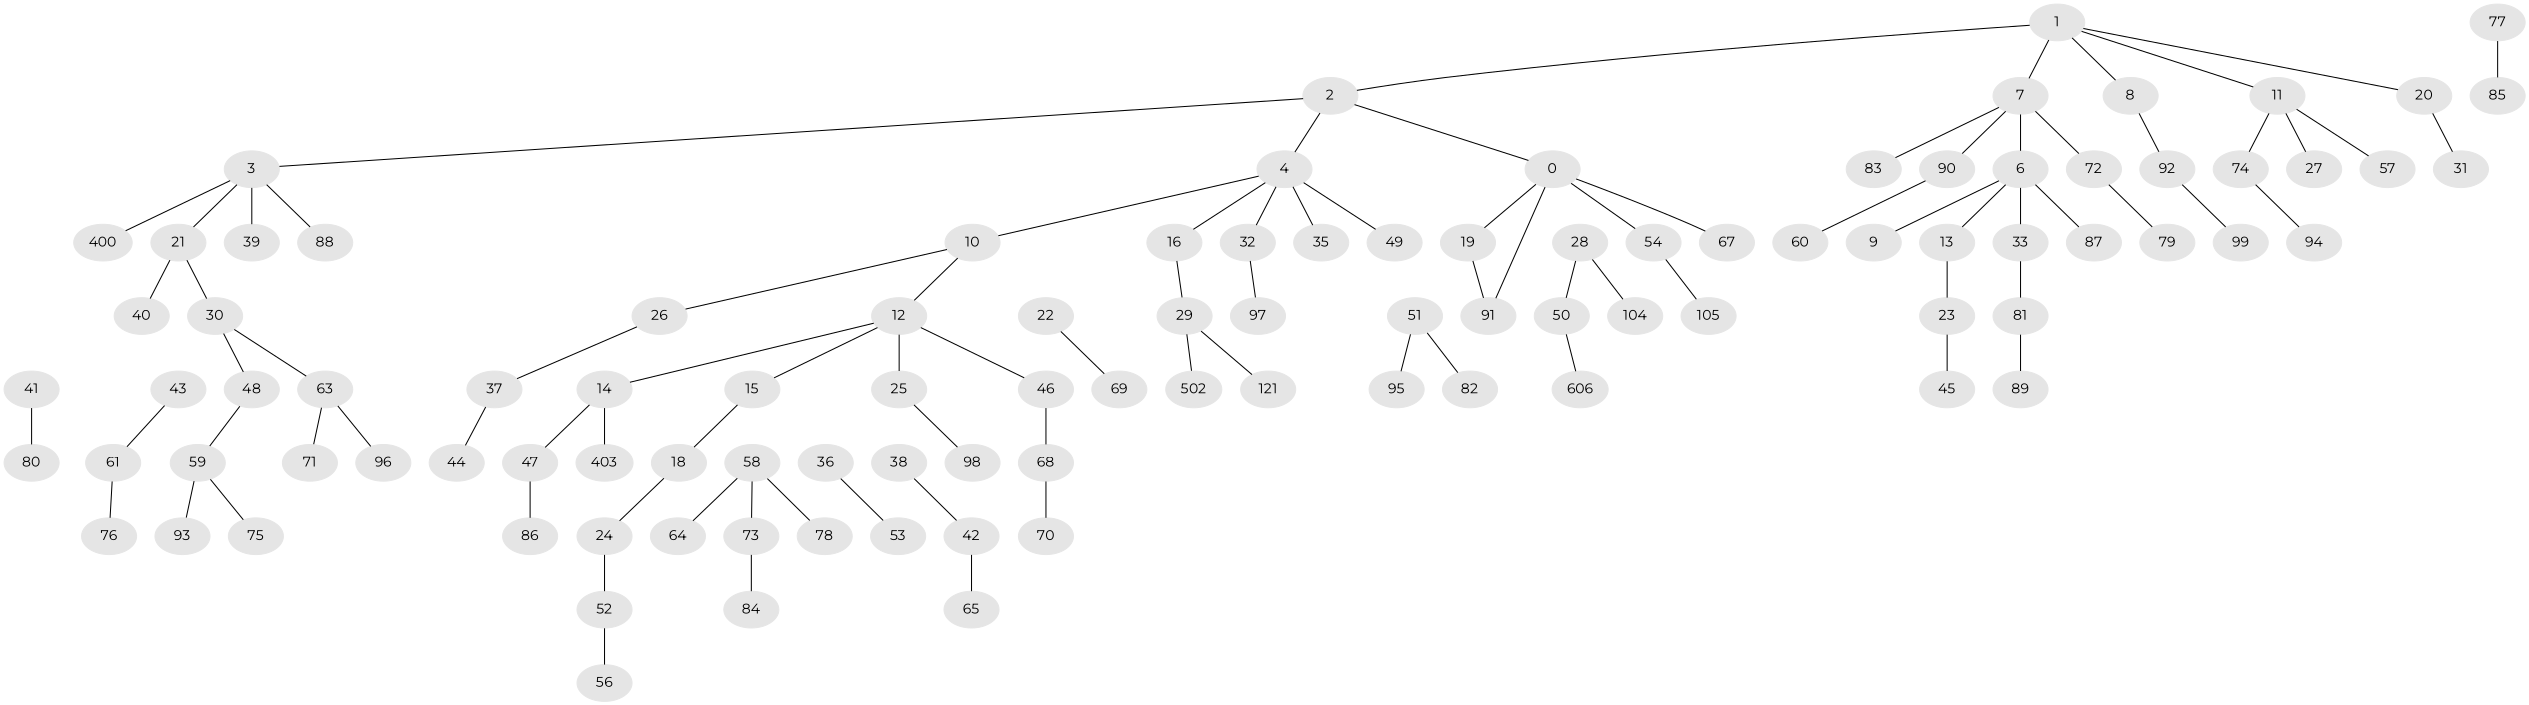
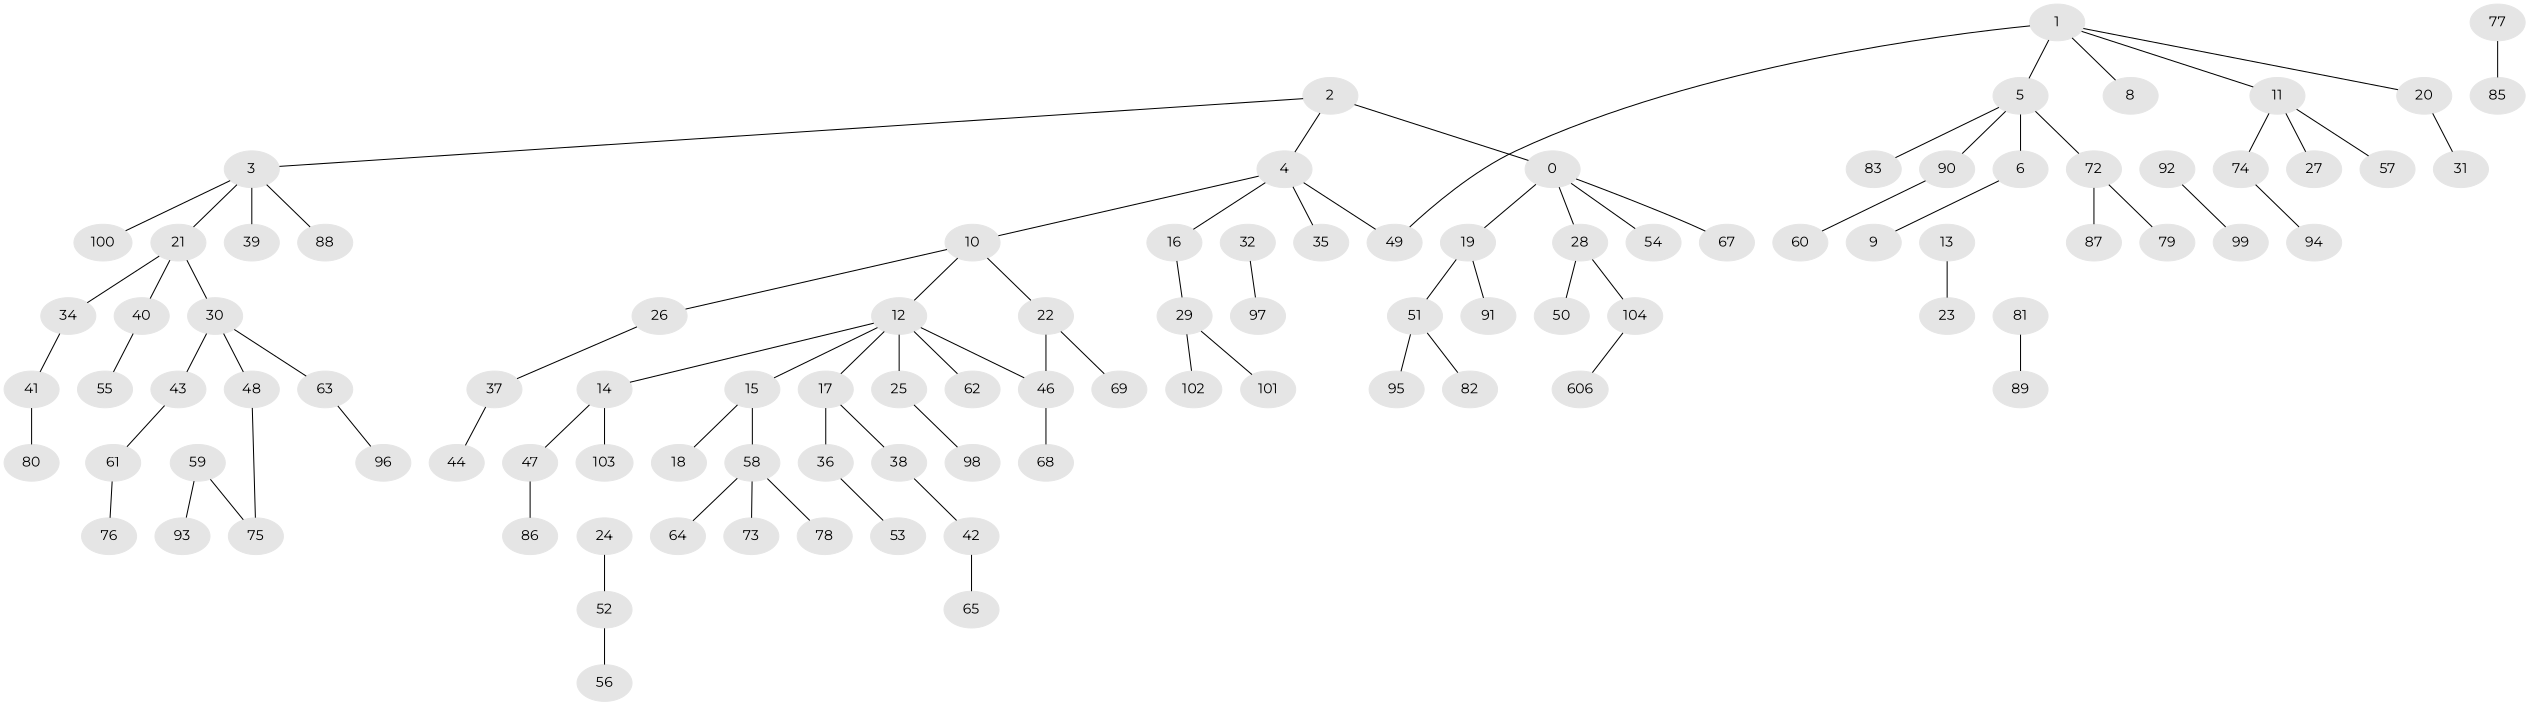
(1693, 52) -> (1704, 85)
(2021, 96) -> (2021, 96)
(2149, 133) -> none
(1266, 206) -> none
(1984, 206) -> none
(2057, 206) -> (2094, 206)
(103, 243) -> (103, 243)
(1520, 243) -> (1566, 206)
(2021, 243) -> none
none -> (1009, 279)
none -> (1441, 279)
none -> (68, 316)
(1709, 316) -> none
none -> (197, 353)
none -> (1046, 353)
(1571, 353) -> (1608, 353)
none -> (105, 389)
none -> (826, 389)
none -> (973, 389)
(1194, 389) -> (1194, 389)
(1268, 389) -> (1268, 389)
(1947, 389) -> none
(225, 426) -> (254, 463)
none -> (752, 426)
(310, 463) -> none
(605, 463) -> (605, 463)
(642, 500) -> none
(1046, 536) -> none
(751, 610) -> none
